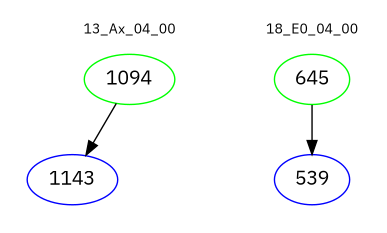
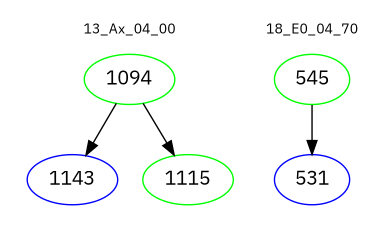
(313, 30) -> (313, 30)
(312, 79) -> (312, 79)
none -> (188, 180)
(312, 180) -> (312, 180)
